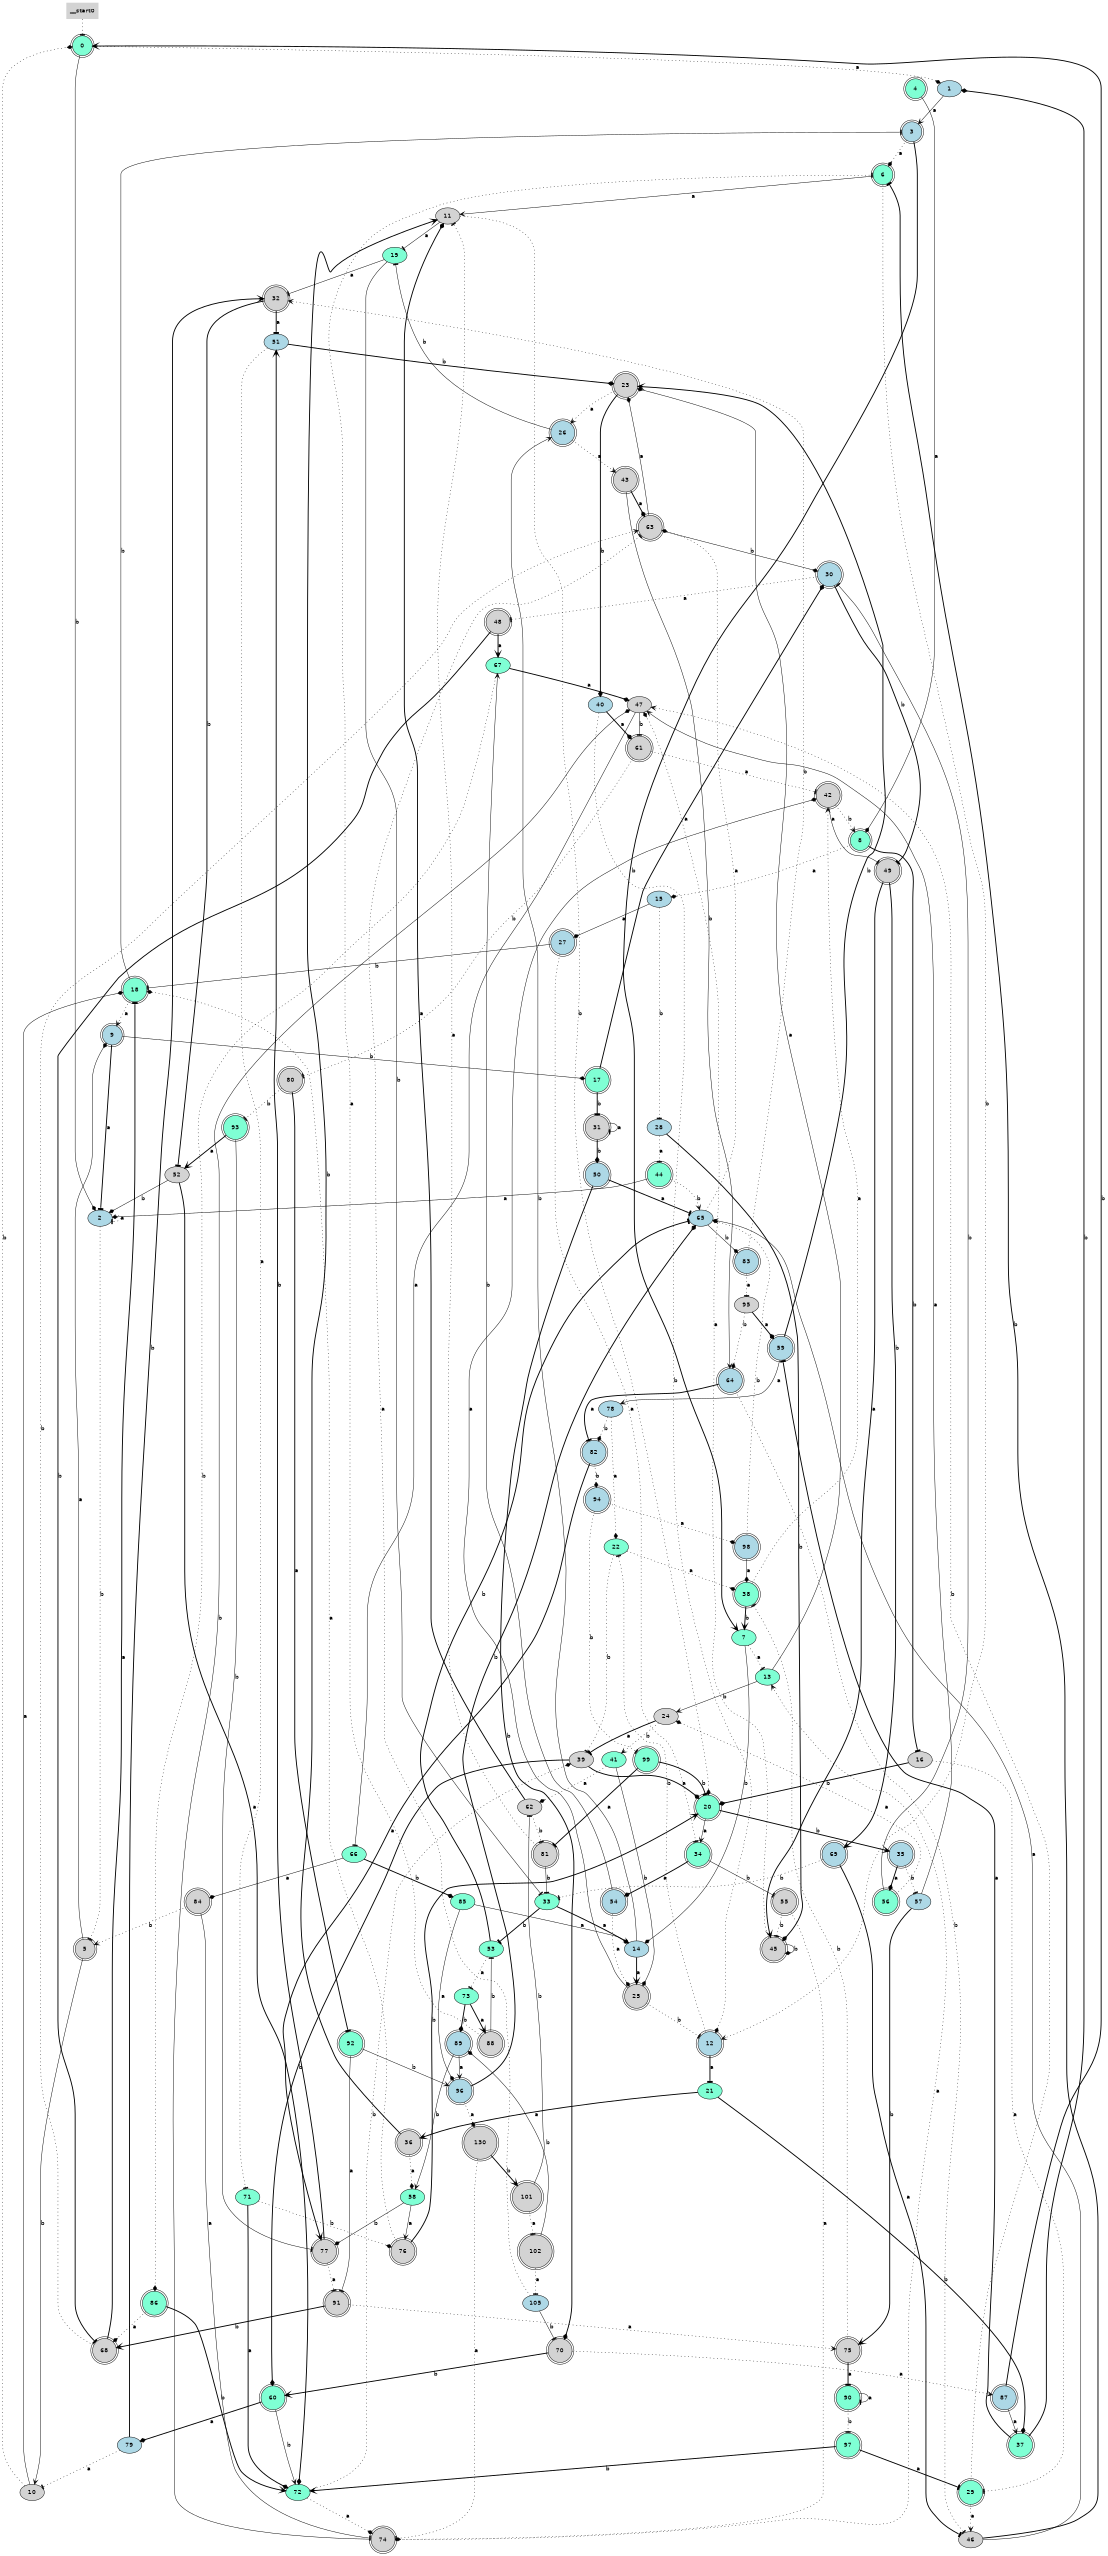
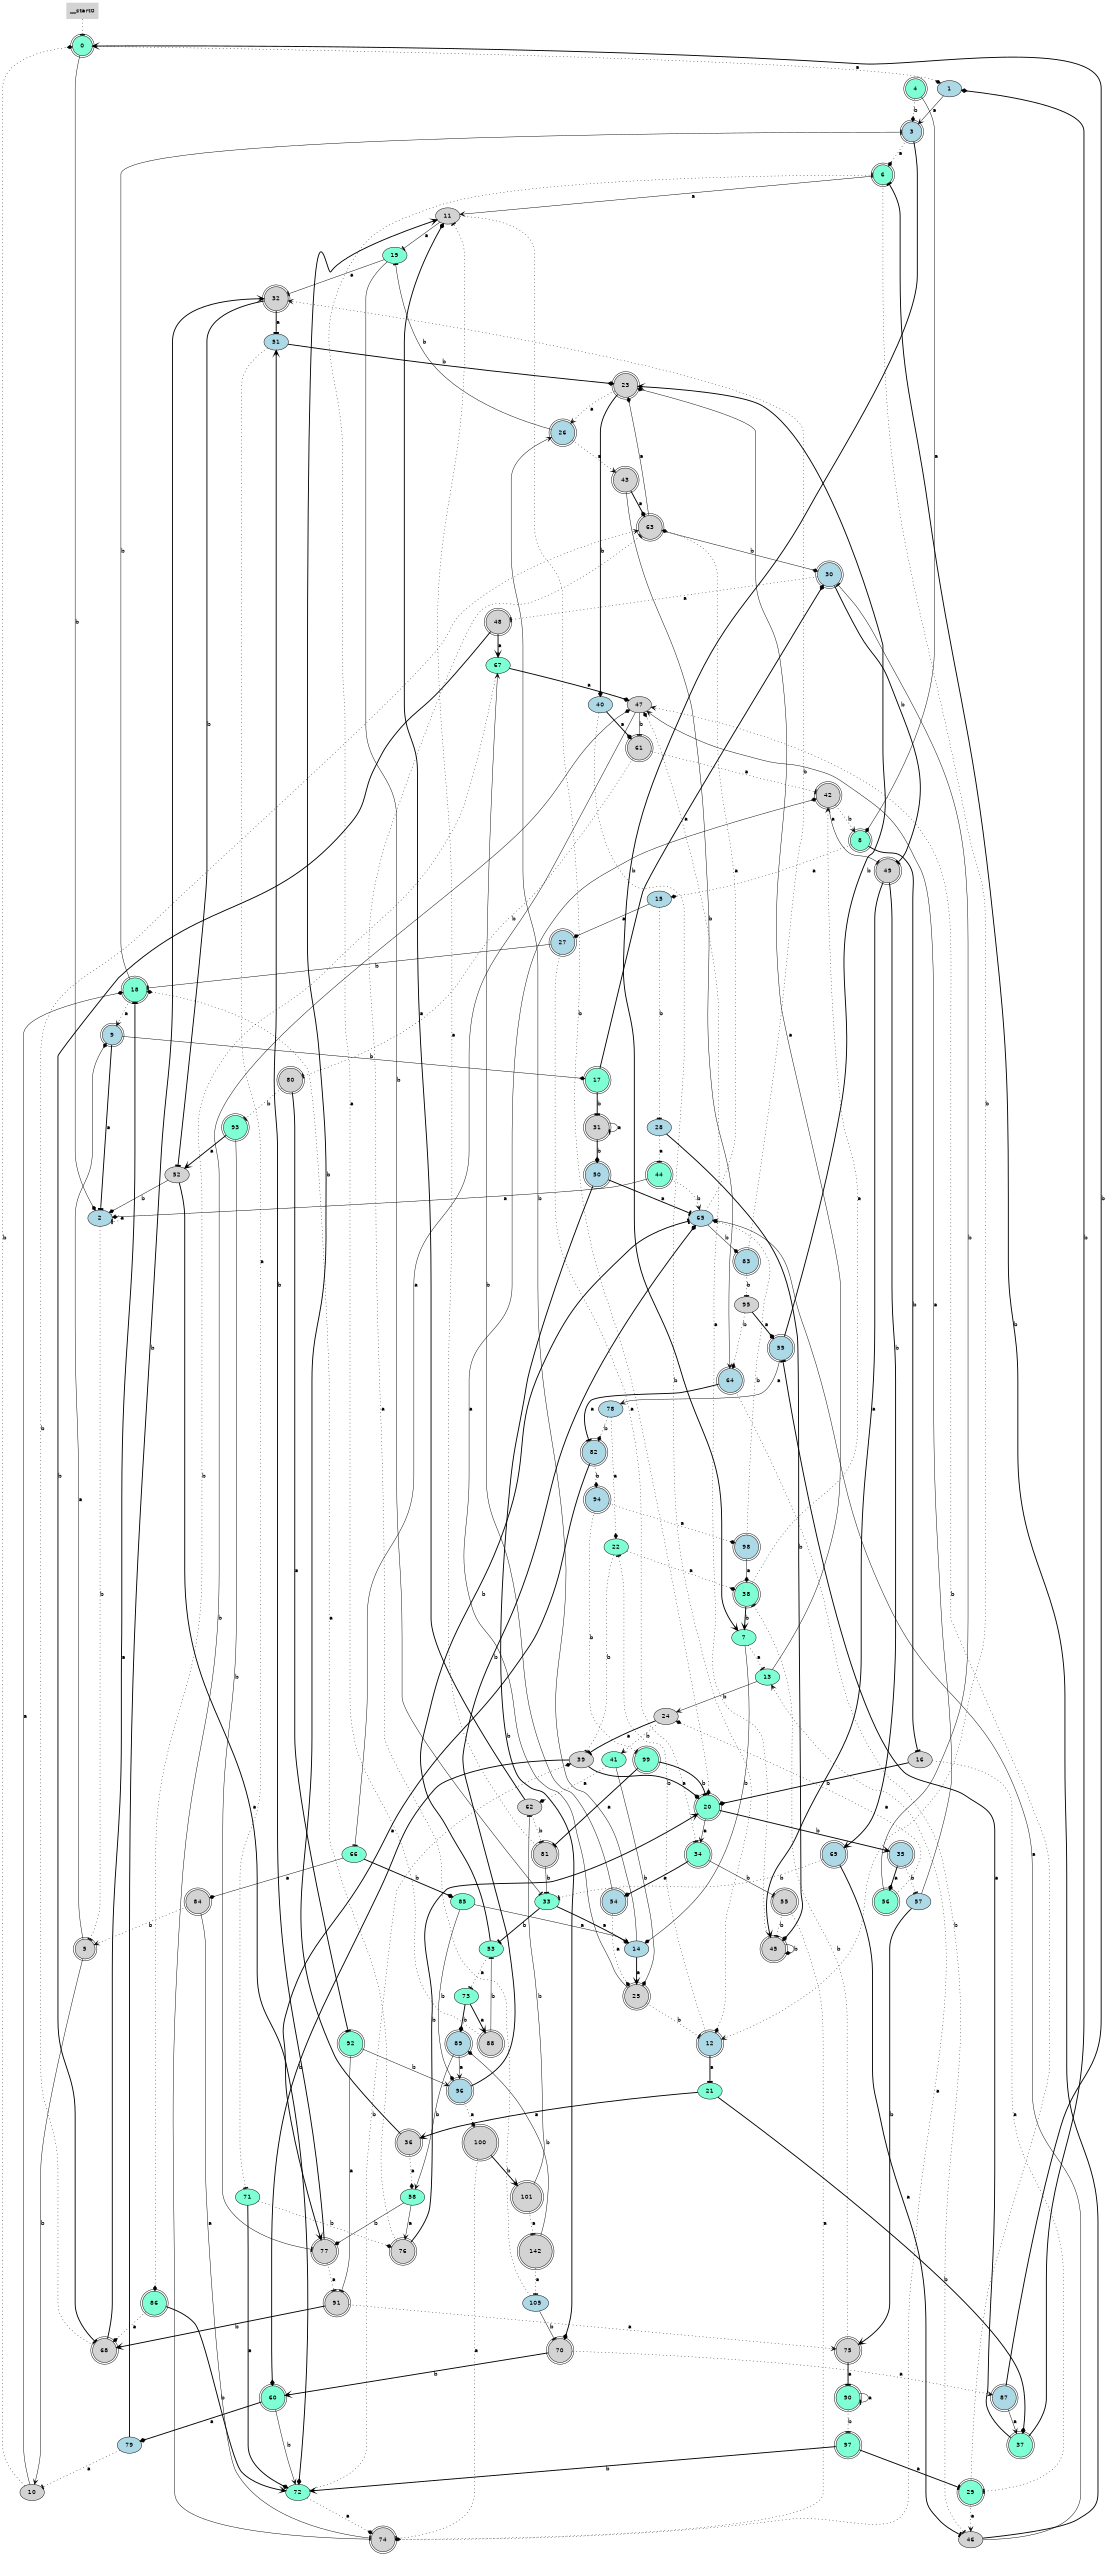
none -> (914, 108)
(749, 1285) -> (749, 1285)
(443, 1996) -> (443, 1996)
(480, 2143) -> (480, 2143)
(536, 2251) -> (536, 2251)
